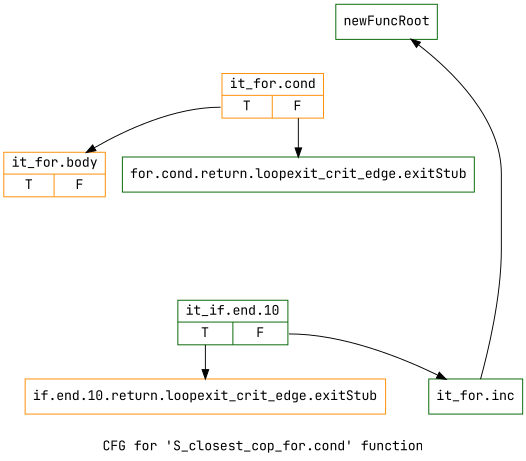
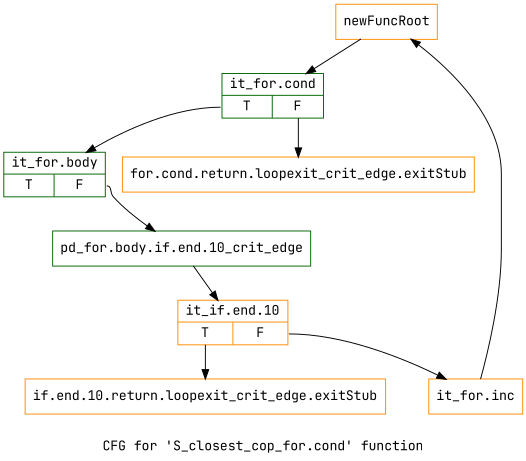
(387, 22) -> (387, 22)
none -> (338, 54)
(273, 96) -> (273, 96)
(55, 175) -> (55, 175)
(298, 175) -> (298, 175)
none -> (182, 249)
(233, 323) -> (233, 323)
(476, 397) -> (476, 397)
